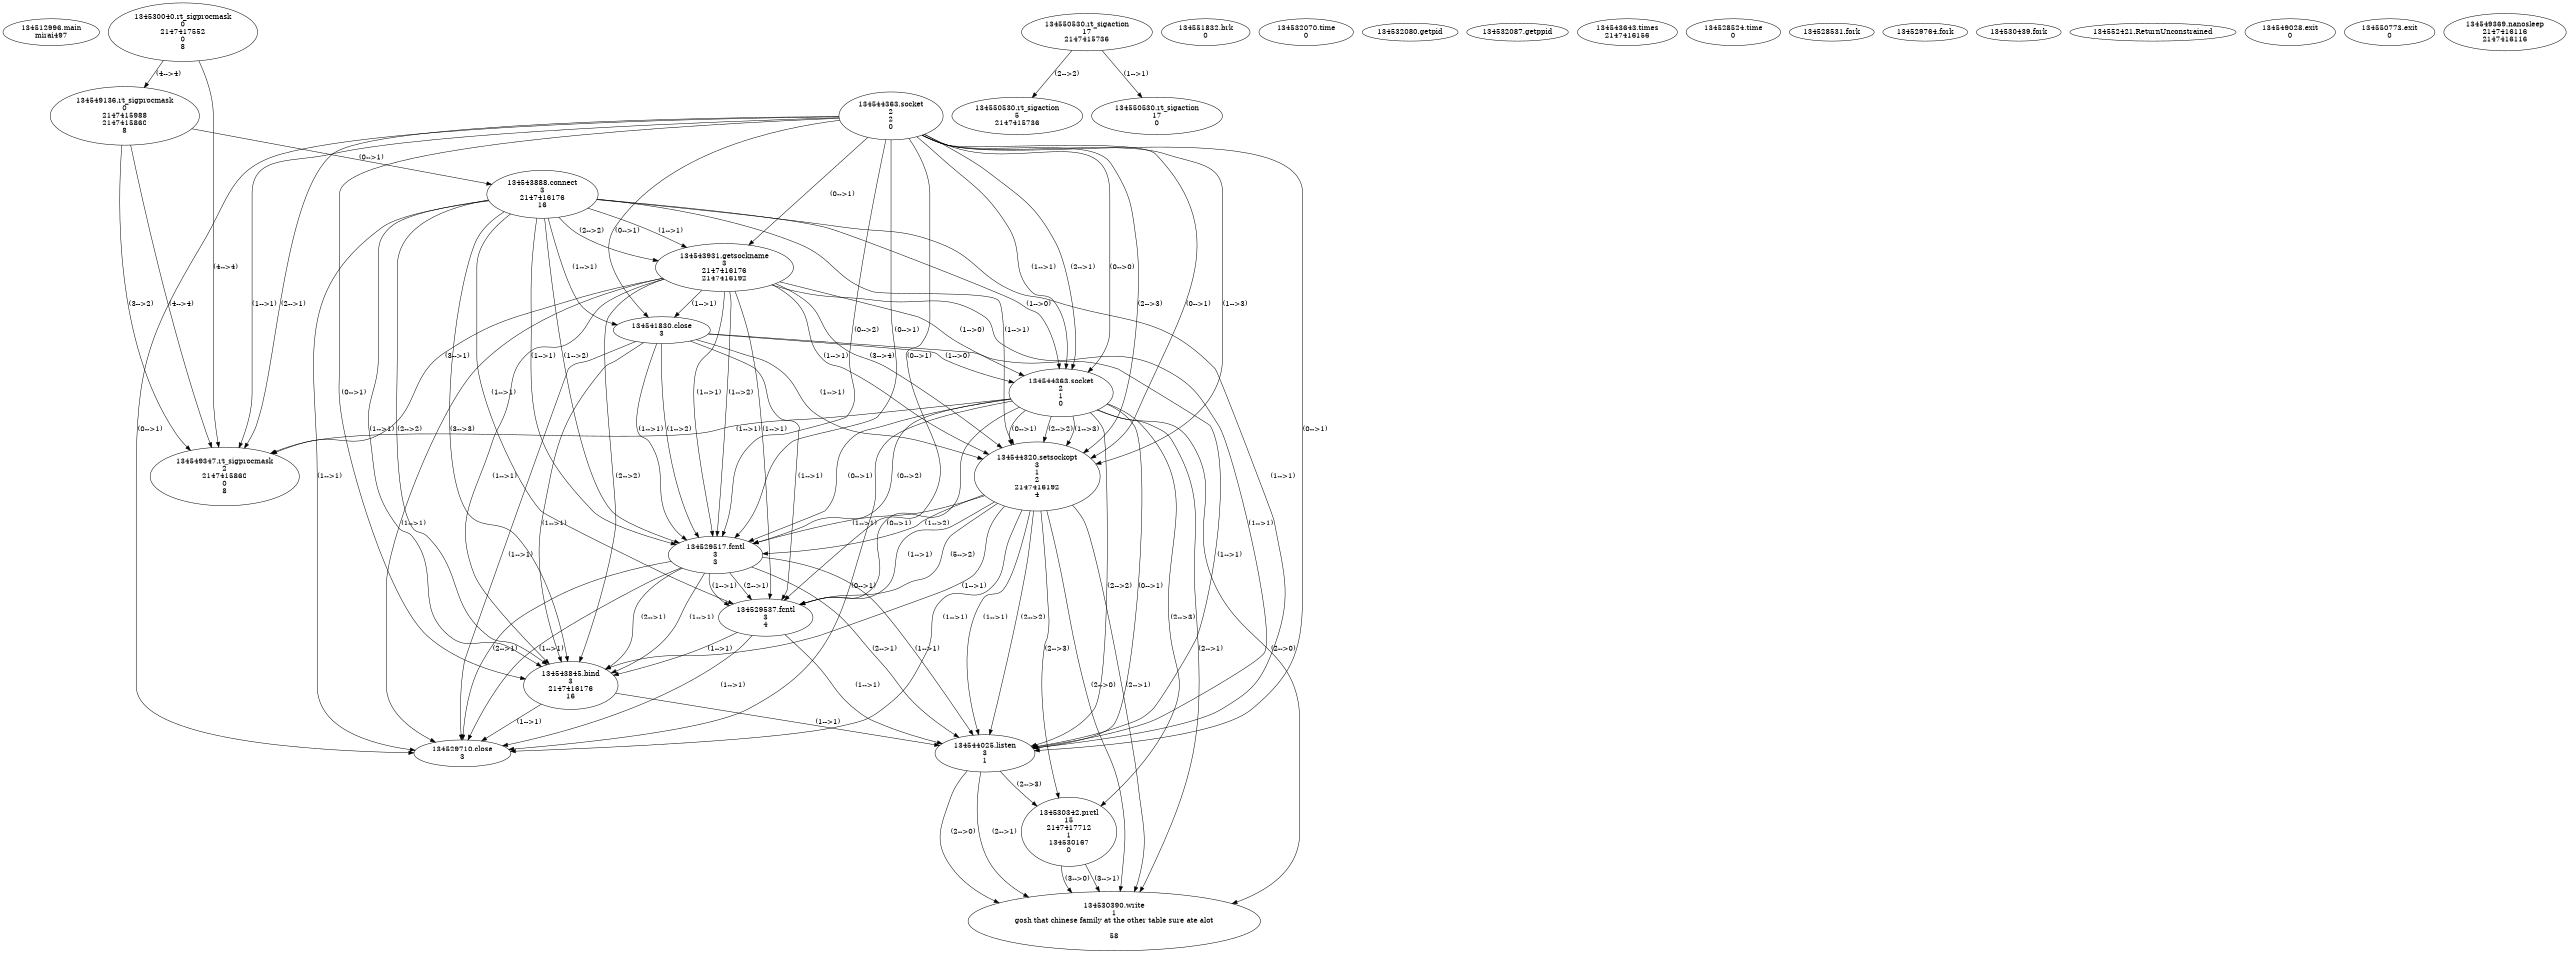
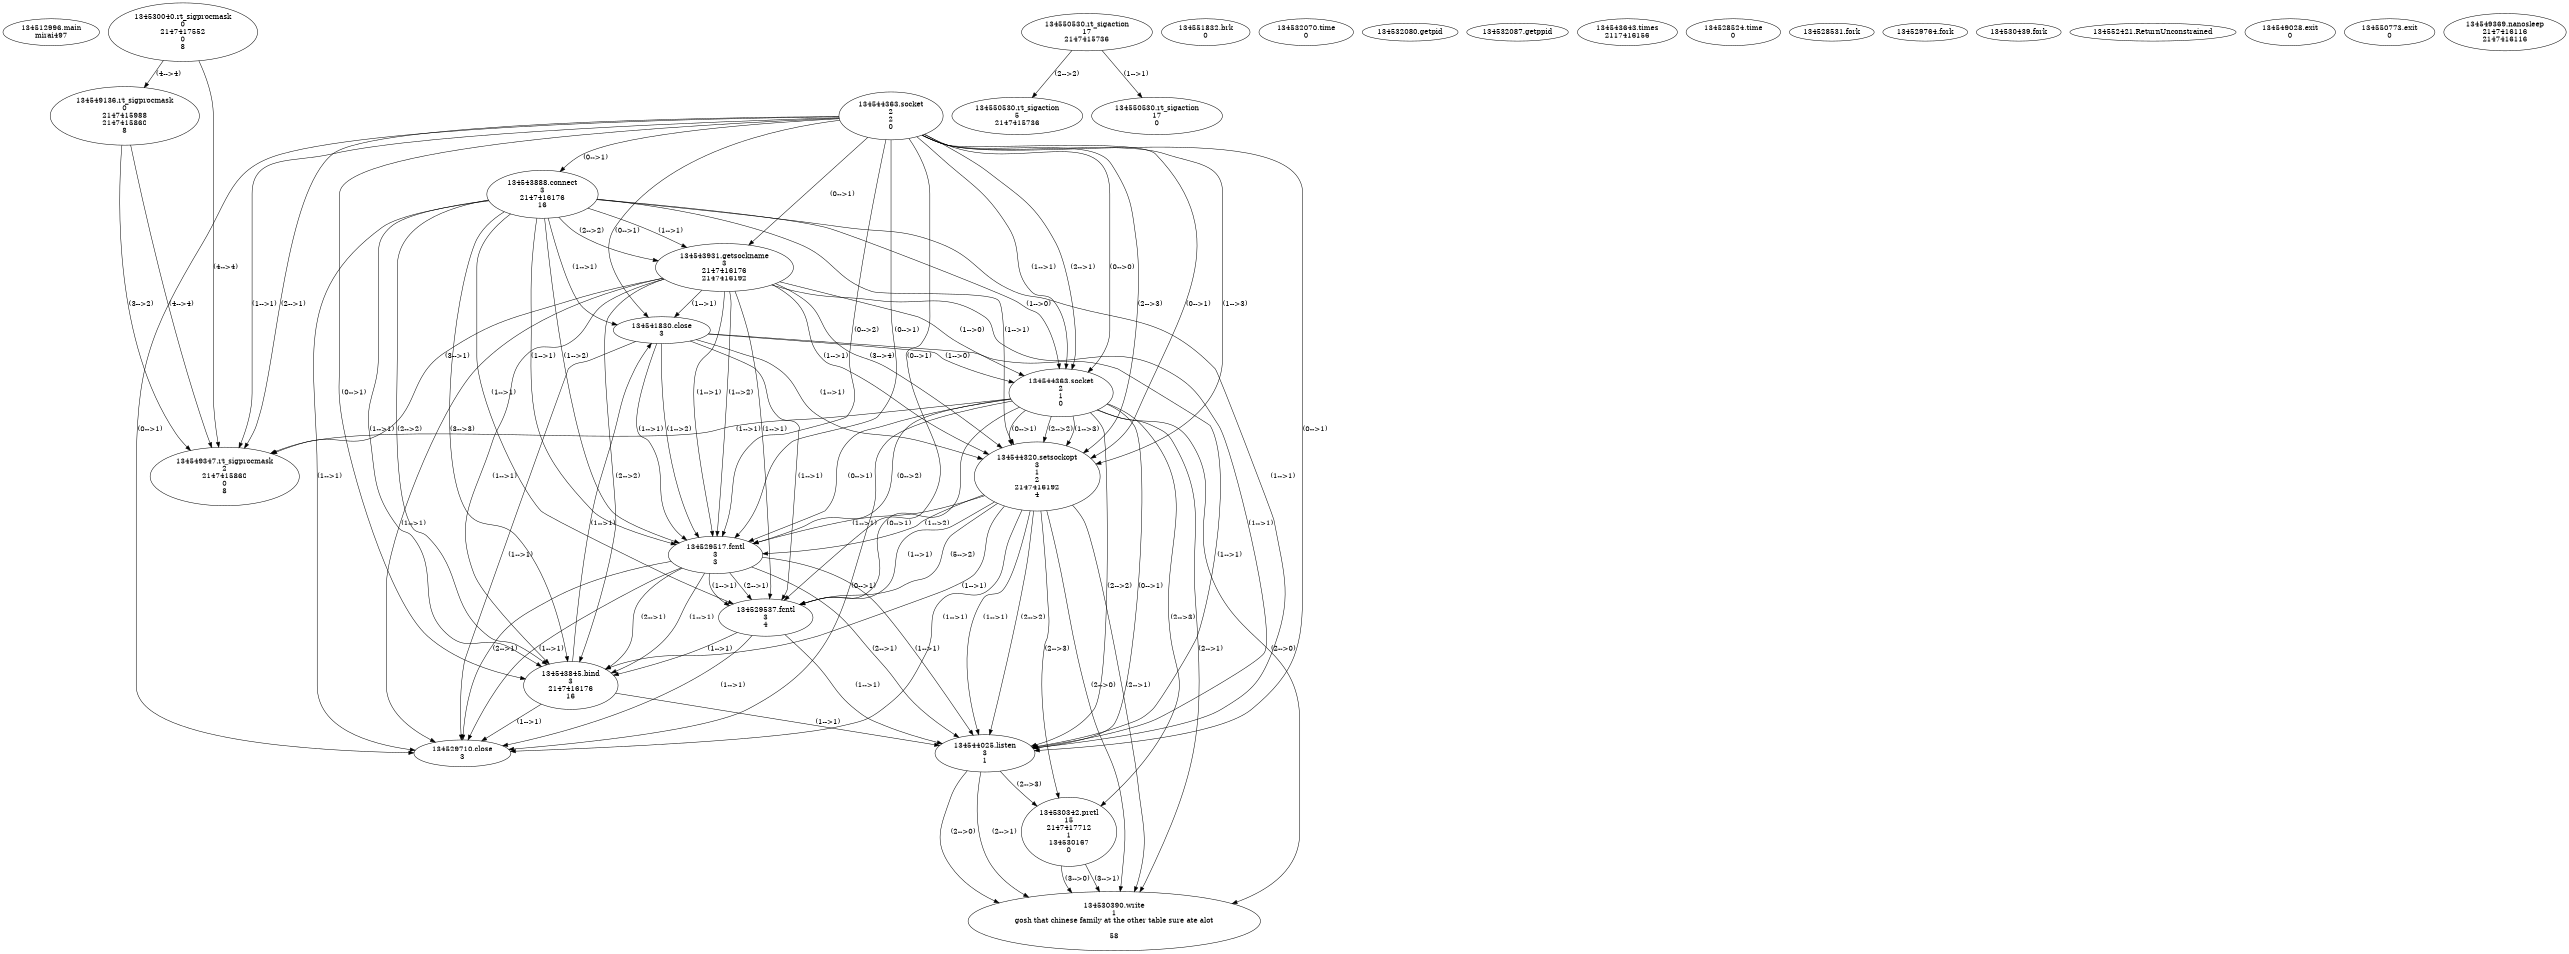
(1627, 32) -> (1627, 32)
(339, 156) -> (698, 130)
(549, 483) -> (595, 500)
